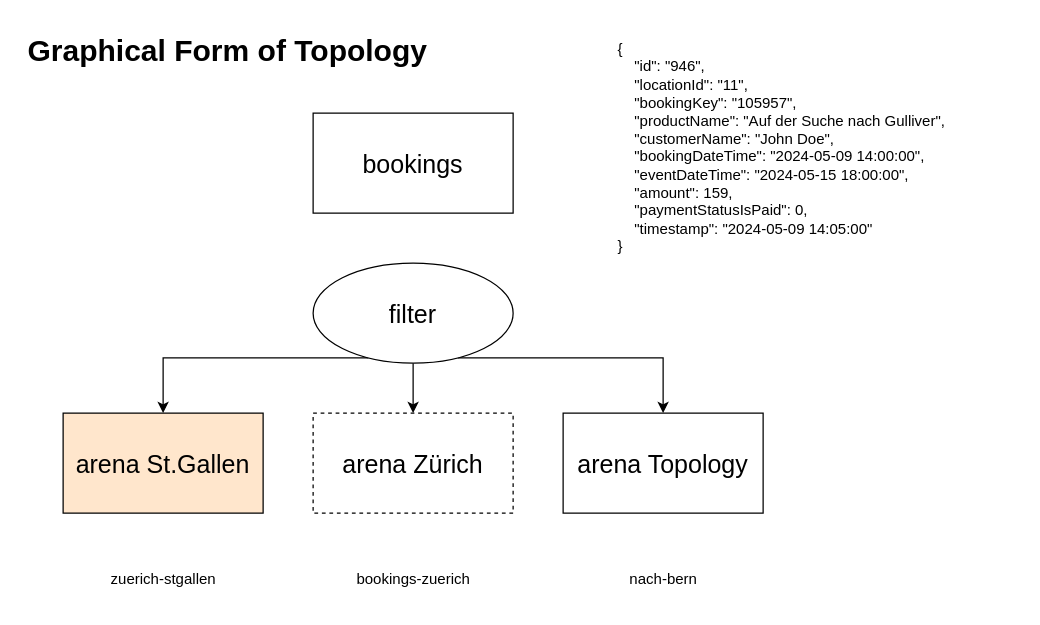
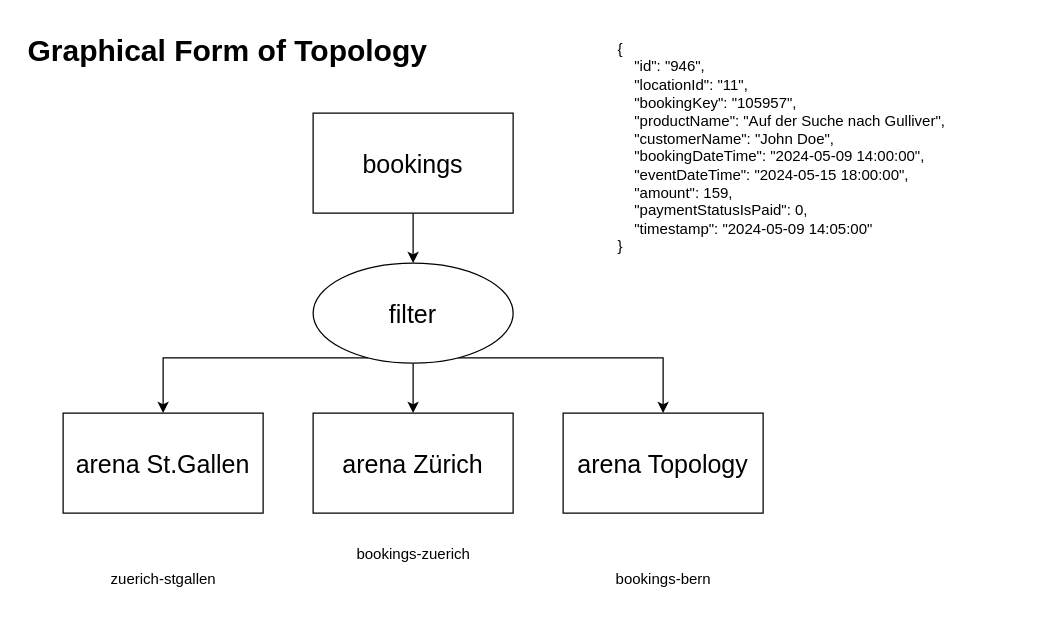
none -> (413, 234)
(163, 463) -> (163, 463)
(413, 463) -> (413, 463)
(413, 579) -> (413, 554)
(664, 579) -> (664, 579)
